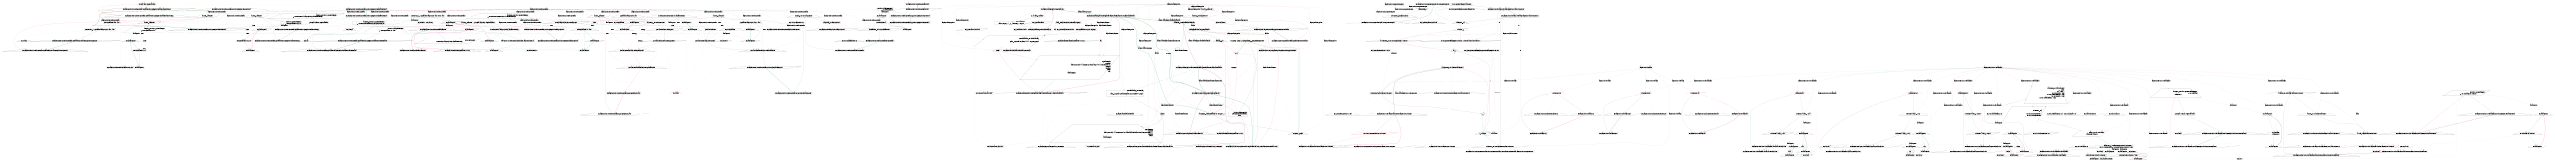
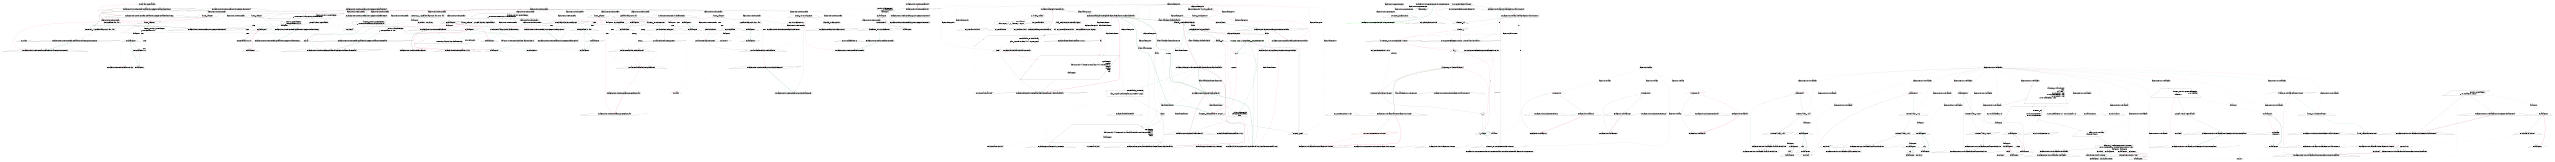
none -> (1000, 30)
(1815, 73) -> (1879, 90)
(1509, 81) -> none
(2335, 106) -> none
(2082, 147) -> none
